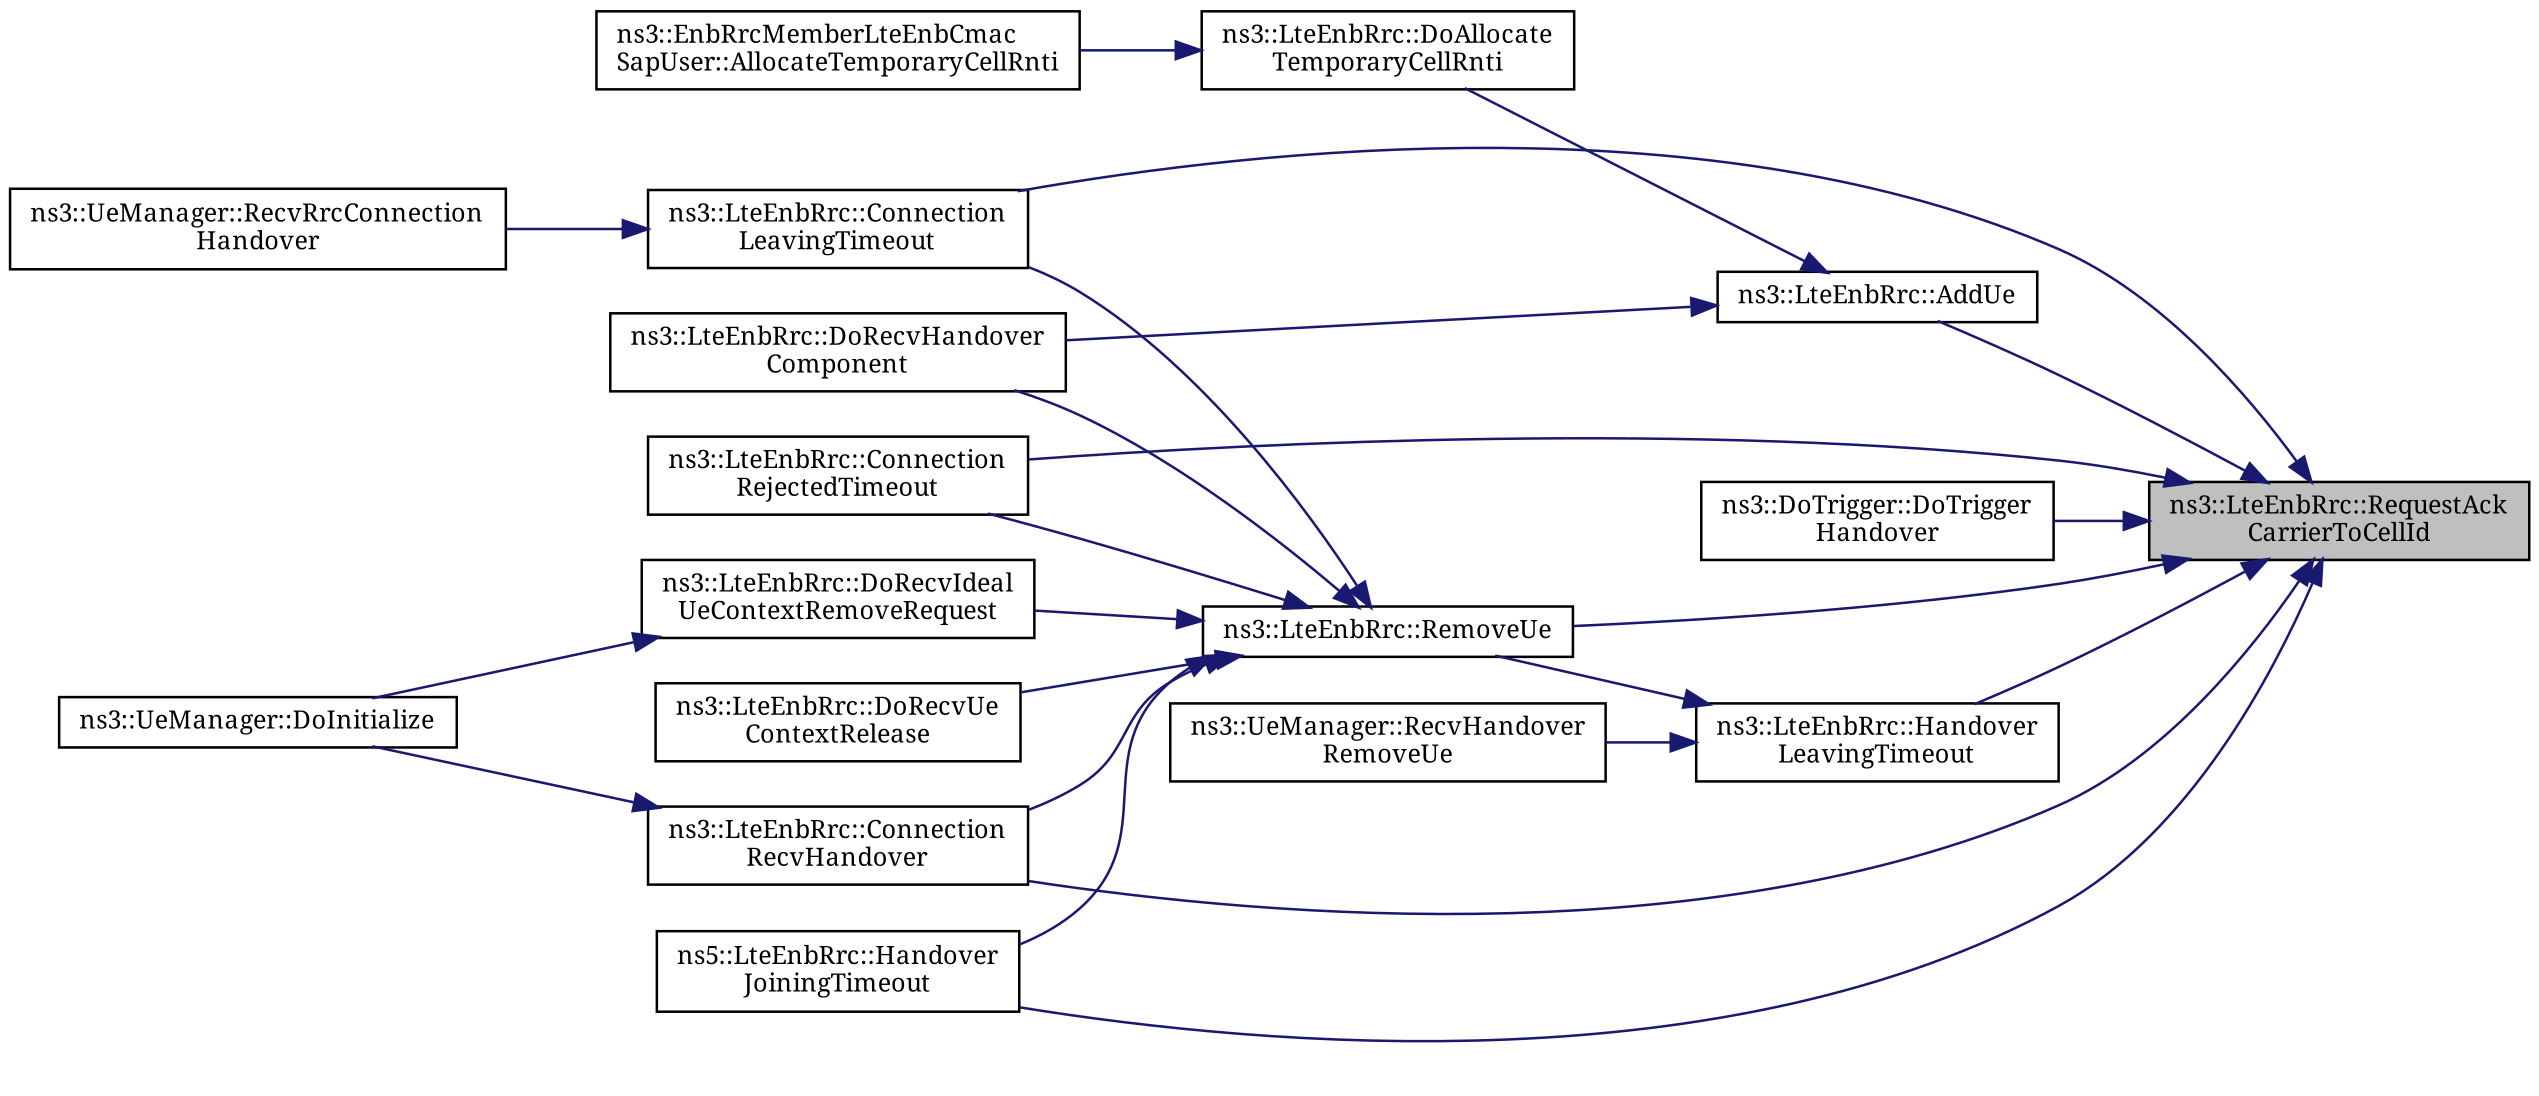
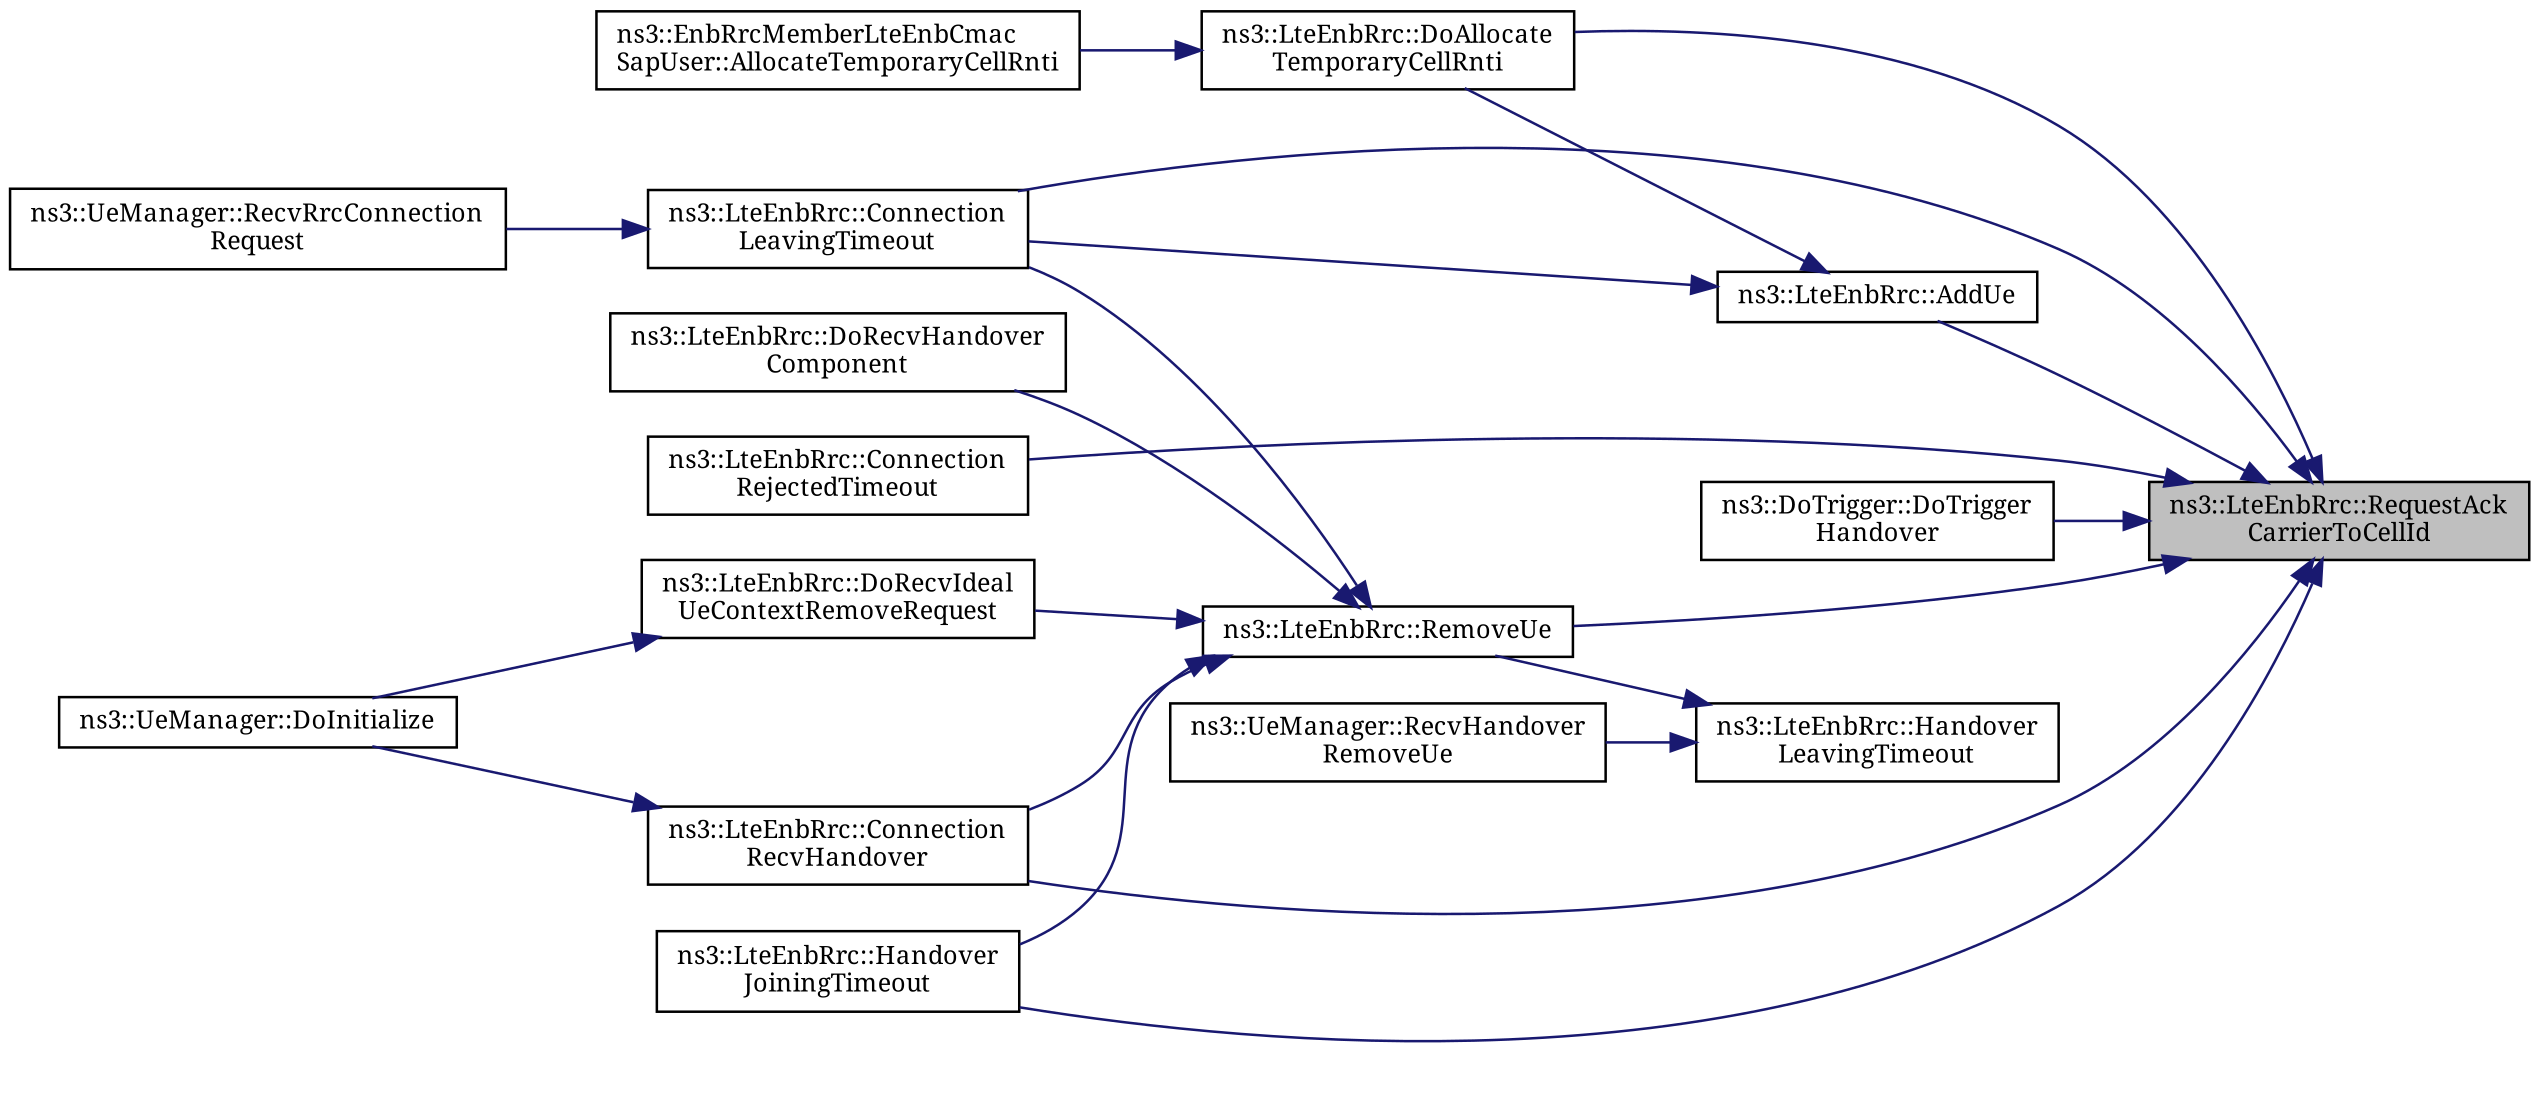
(258, 229) -> (258, 229)
(1378, 324) -> (1360, 263)
(1137, 555) -> none
(2111, 641) -> (2026, 109)
(838, 722) -> none
(838, 971) -> (838, 971)
